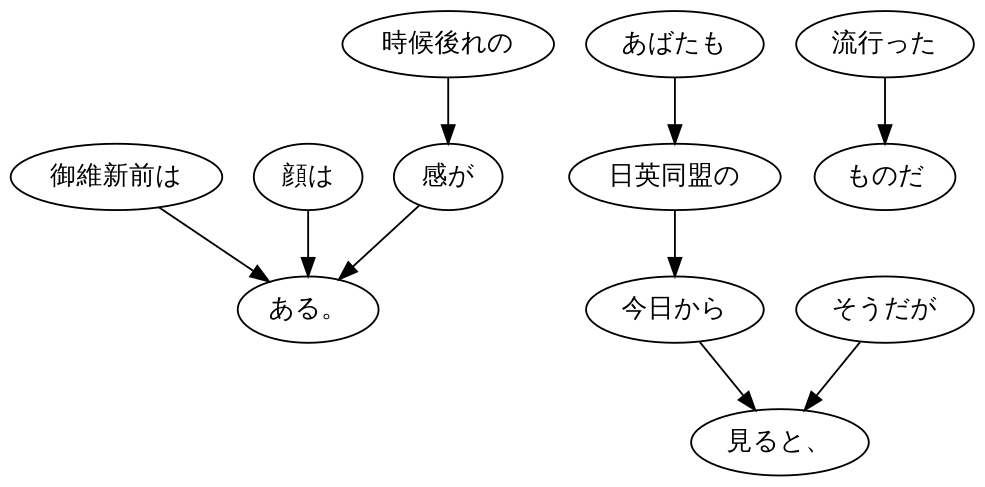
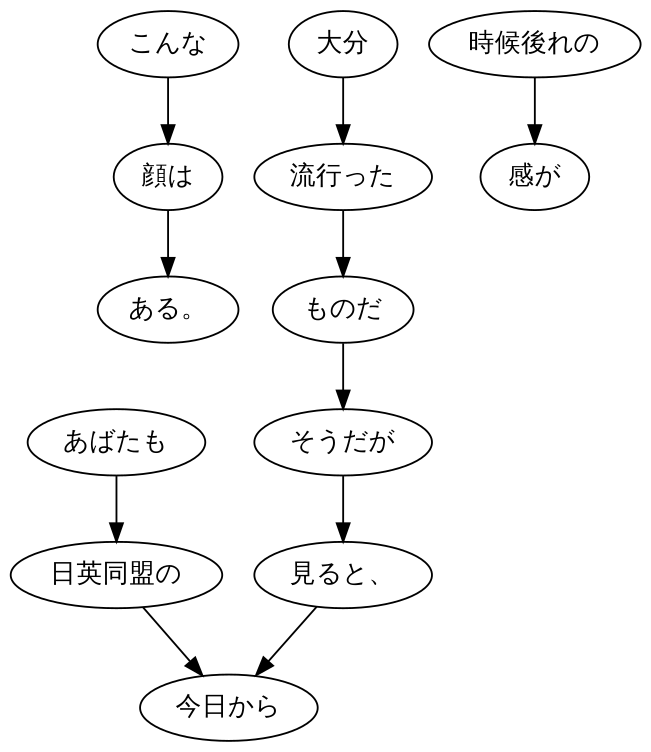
none -> (168, 44)
none -> (343, 44)
(116, 177) -> none
(386, 236) -> none
none -> (343, 367)
(722, 369) -> (292, 634)
